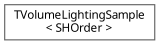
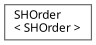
(80, 22) -> (48, 22)
